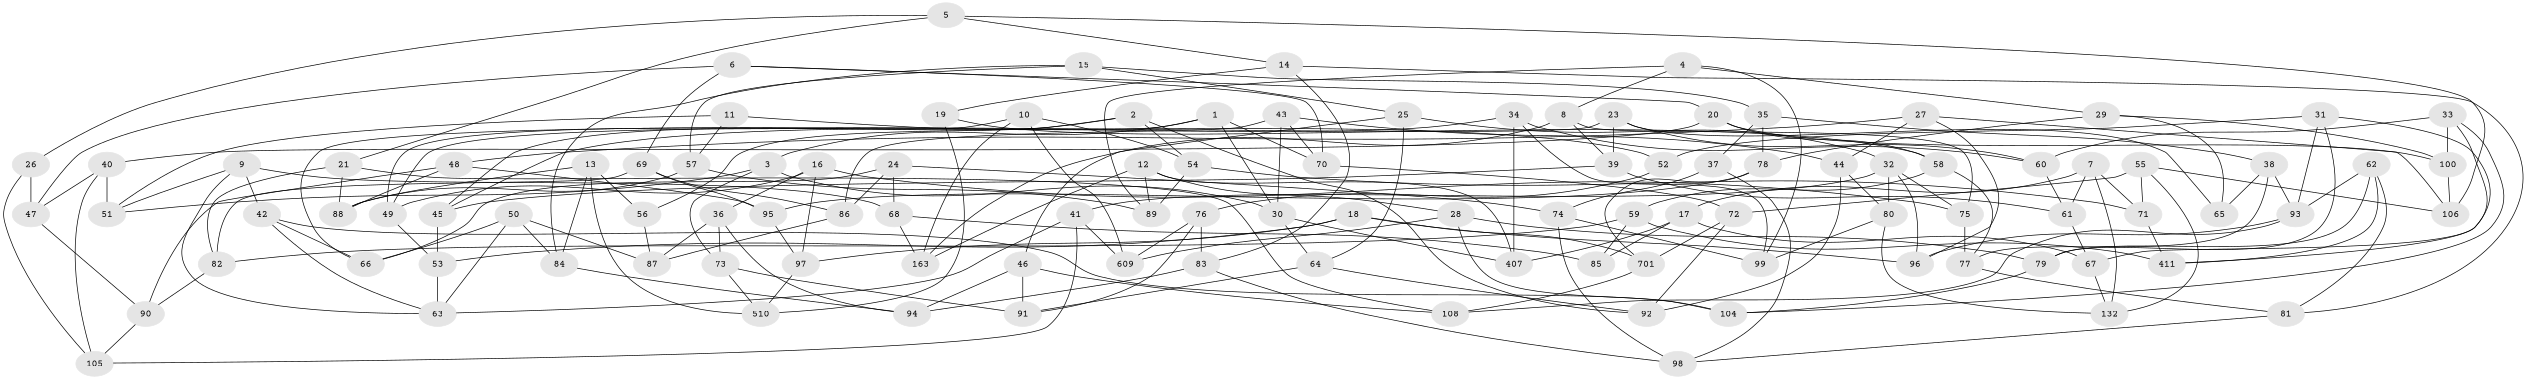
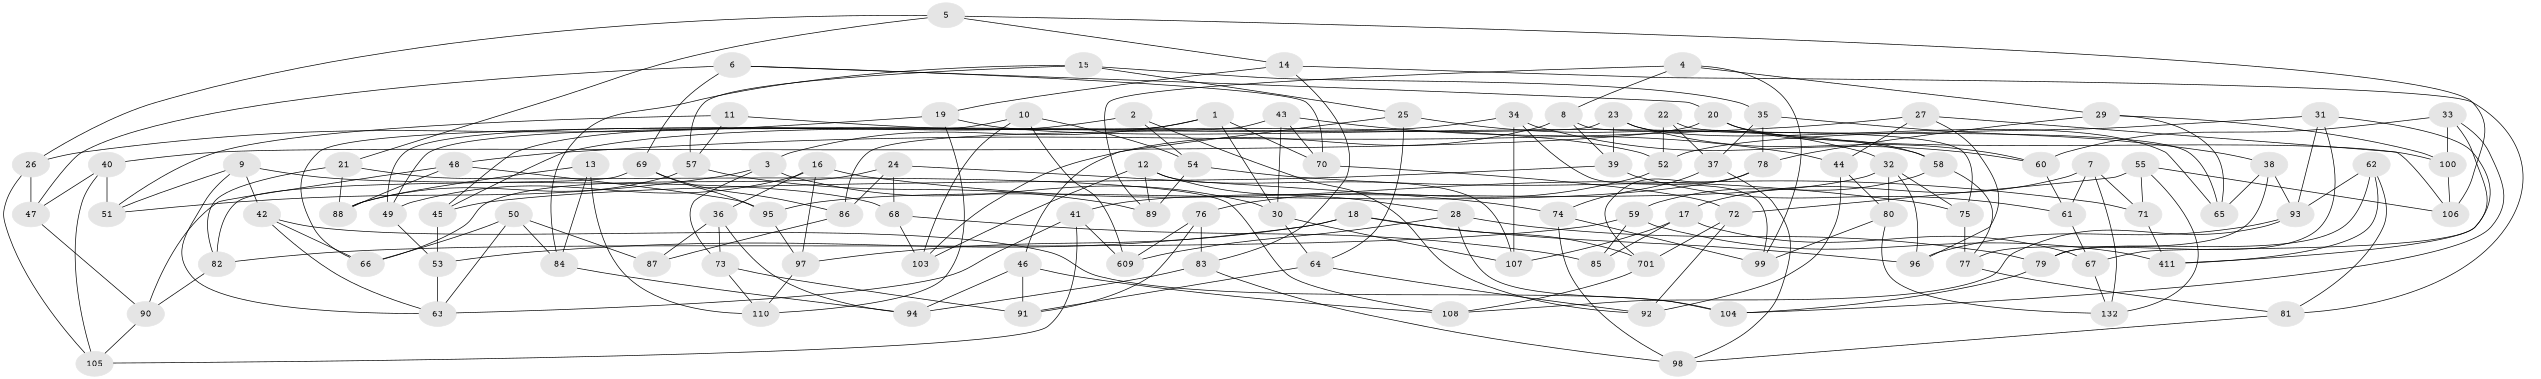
none -> (1663, 115)
none -> (287, 133)
(642, 214) -> none
(920, 264) -> (920, 264)
(1514, 264) -> (1514, 264)
(761, 314) -> (761, 314)
